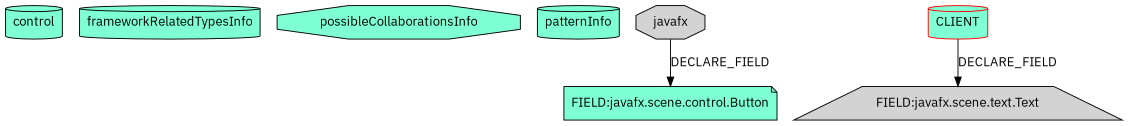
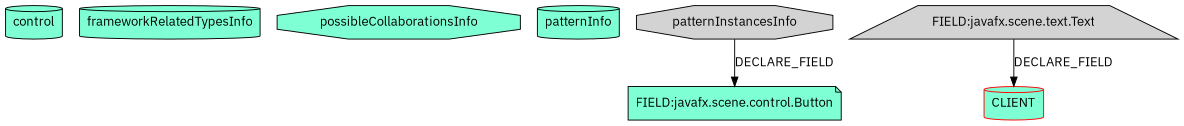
(670, 22) -> (735, 22)
(958, 58) -> (1014, 58)
